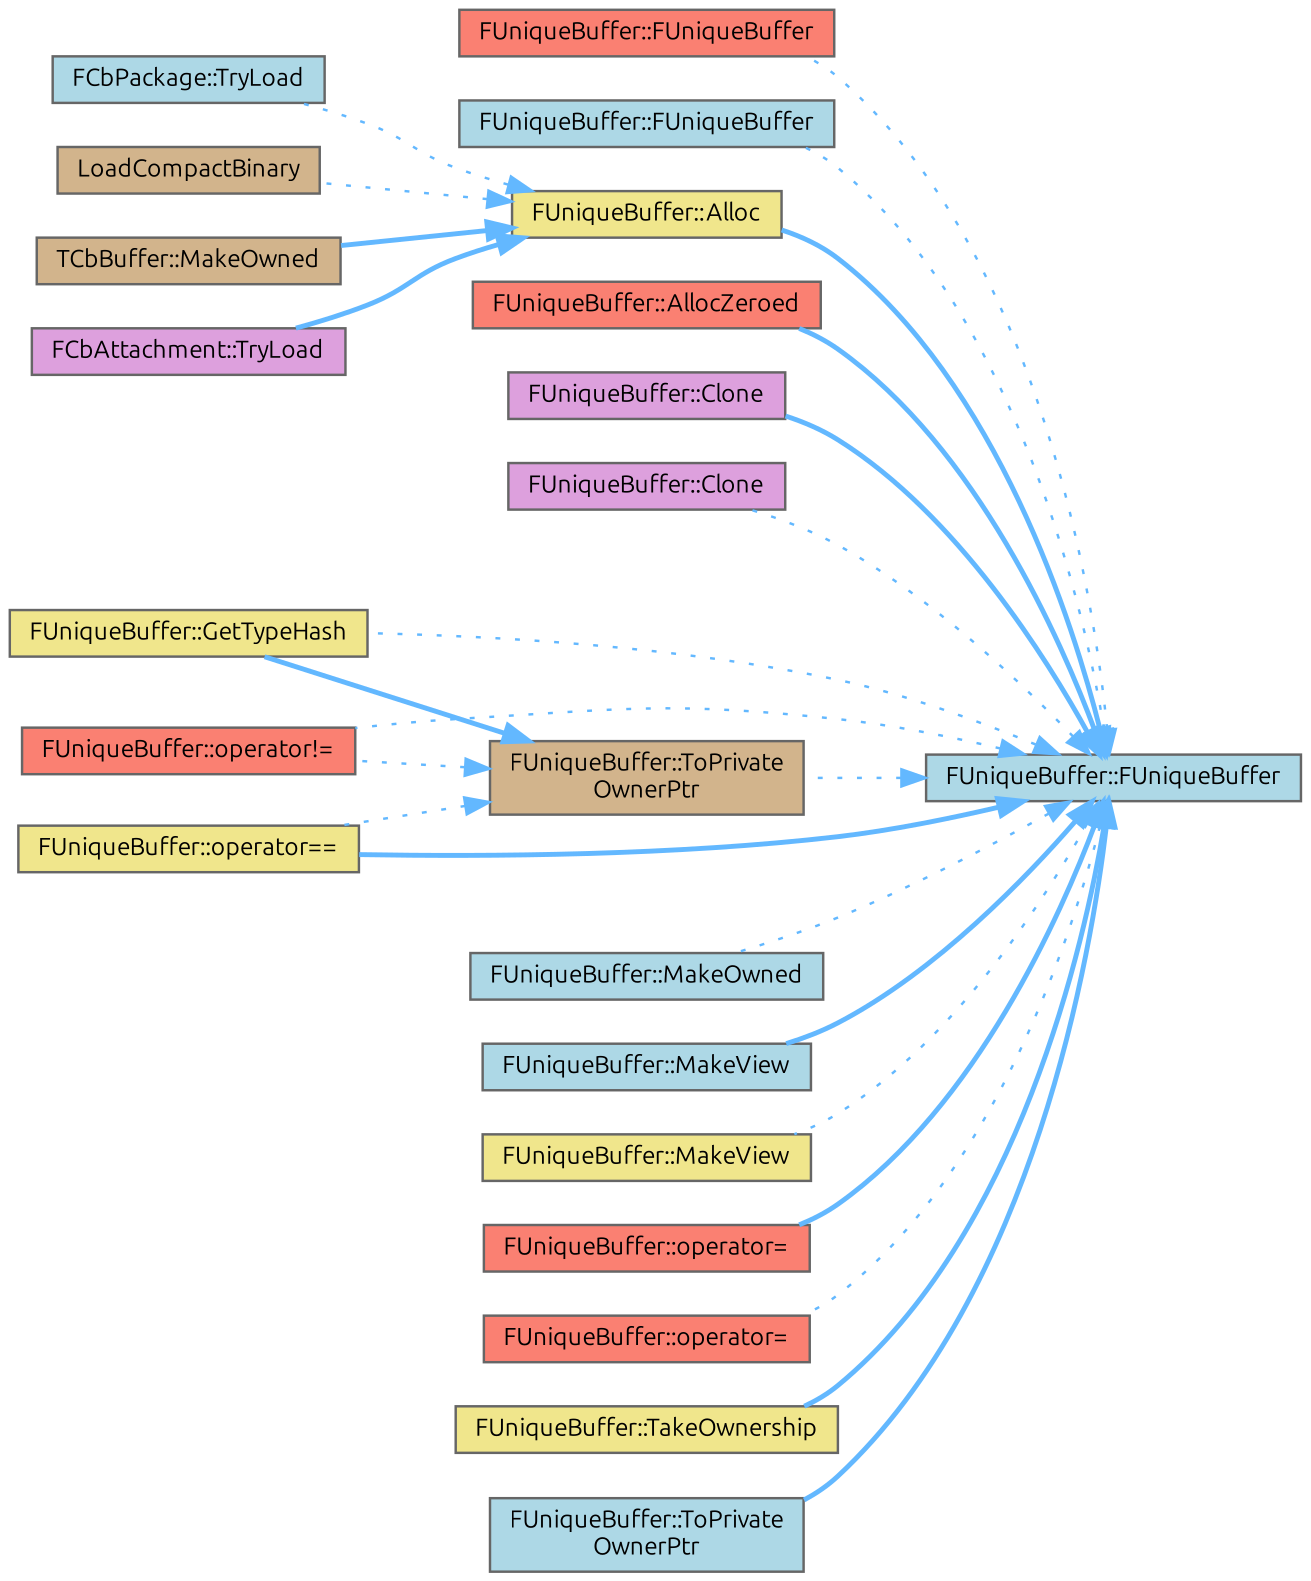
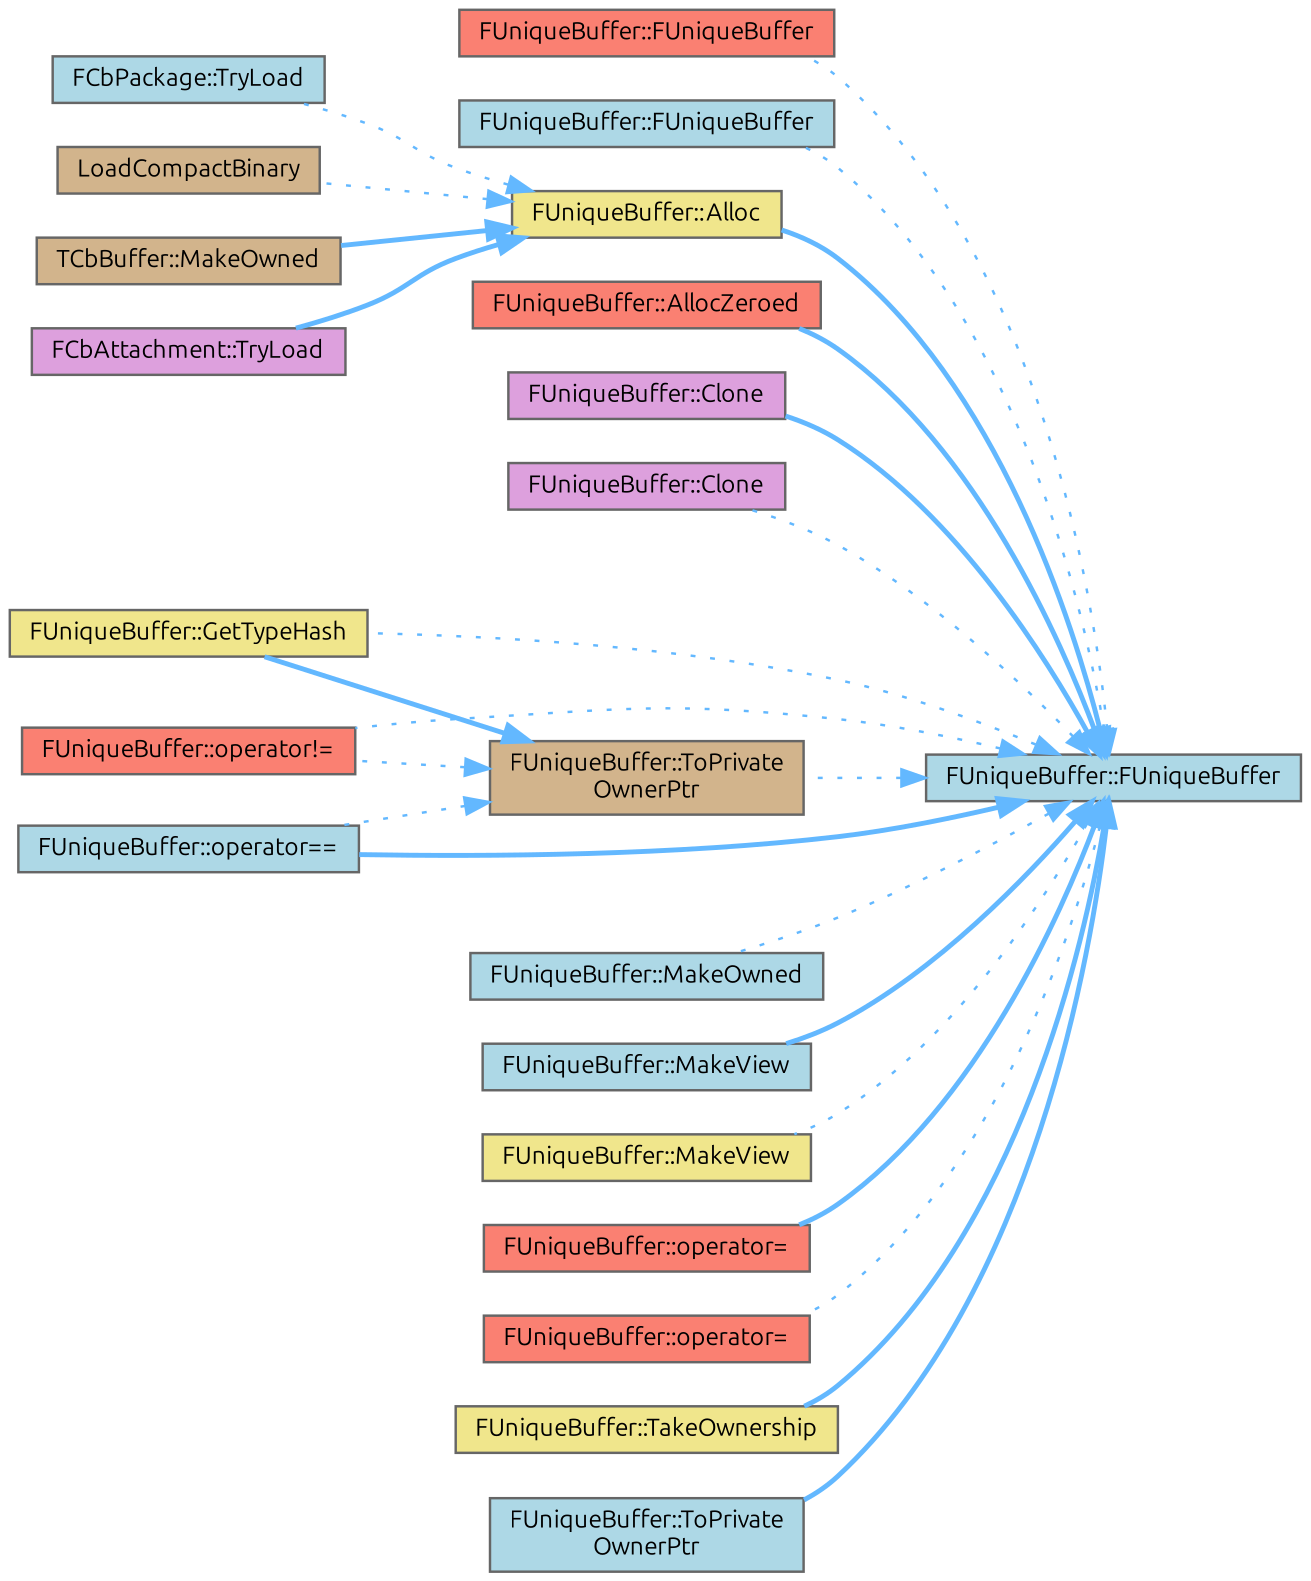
(189, 849) -> (189, 849)
